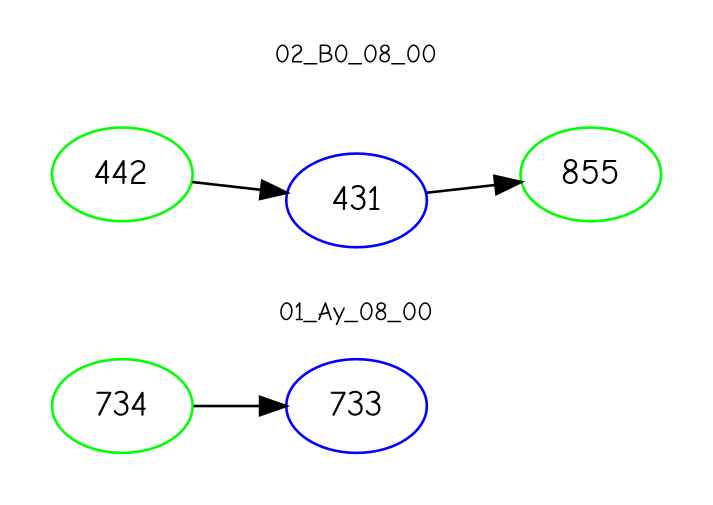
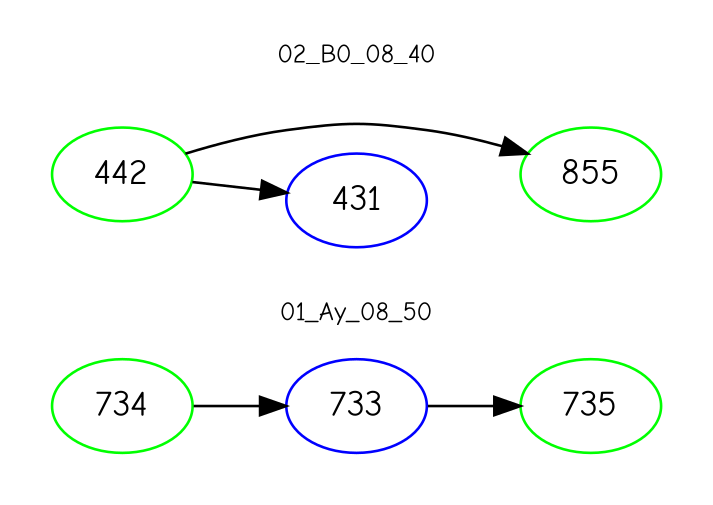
(357, 56) -> (357, 56)
(461, 189) -> (343, 124)
(357, 314) -> (357, 314)
none -> (591, 406)
